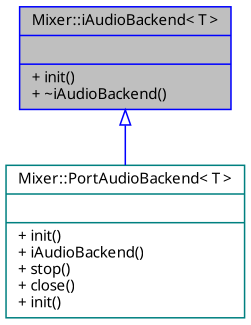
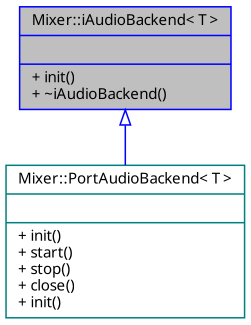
(82, 253) -> (46, 253)
